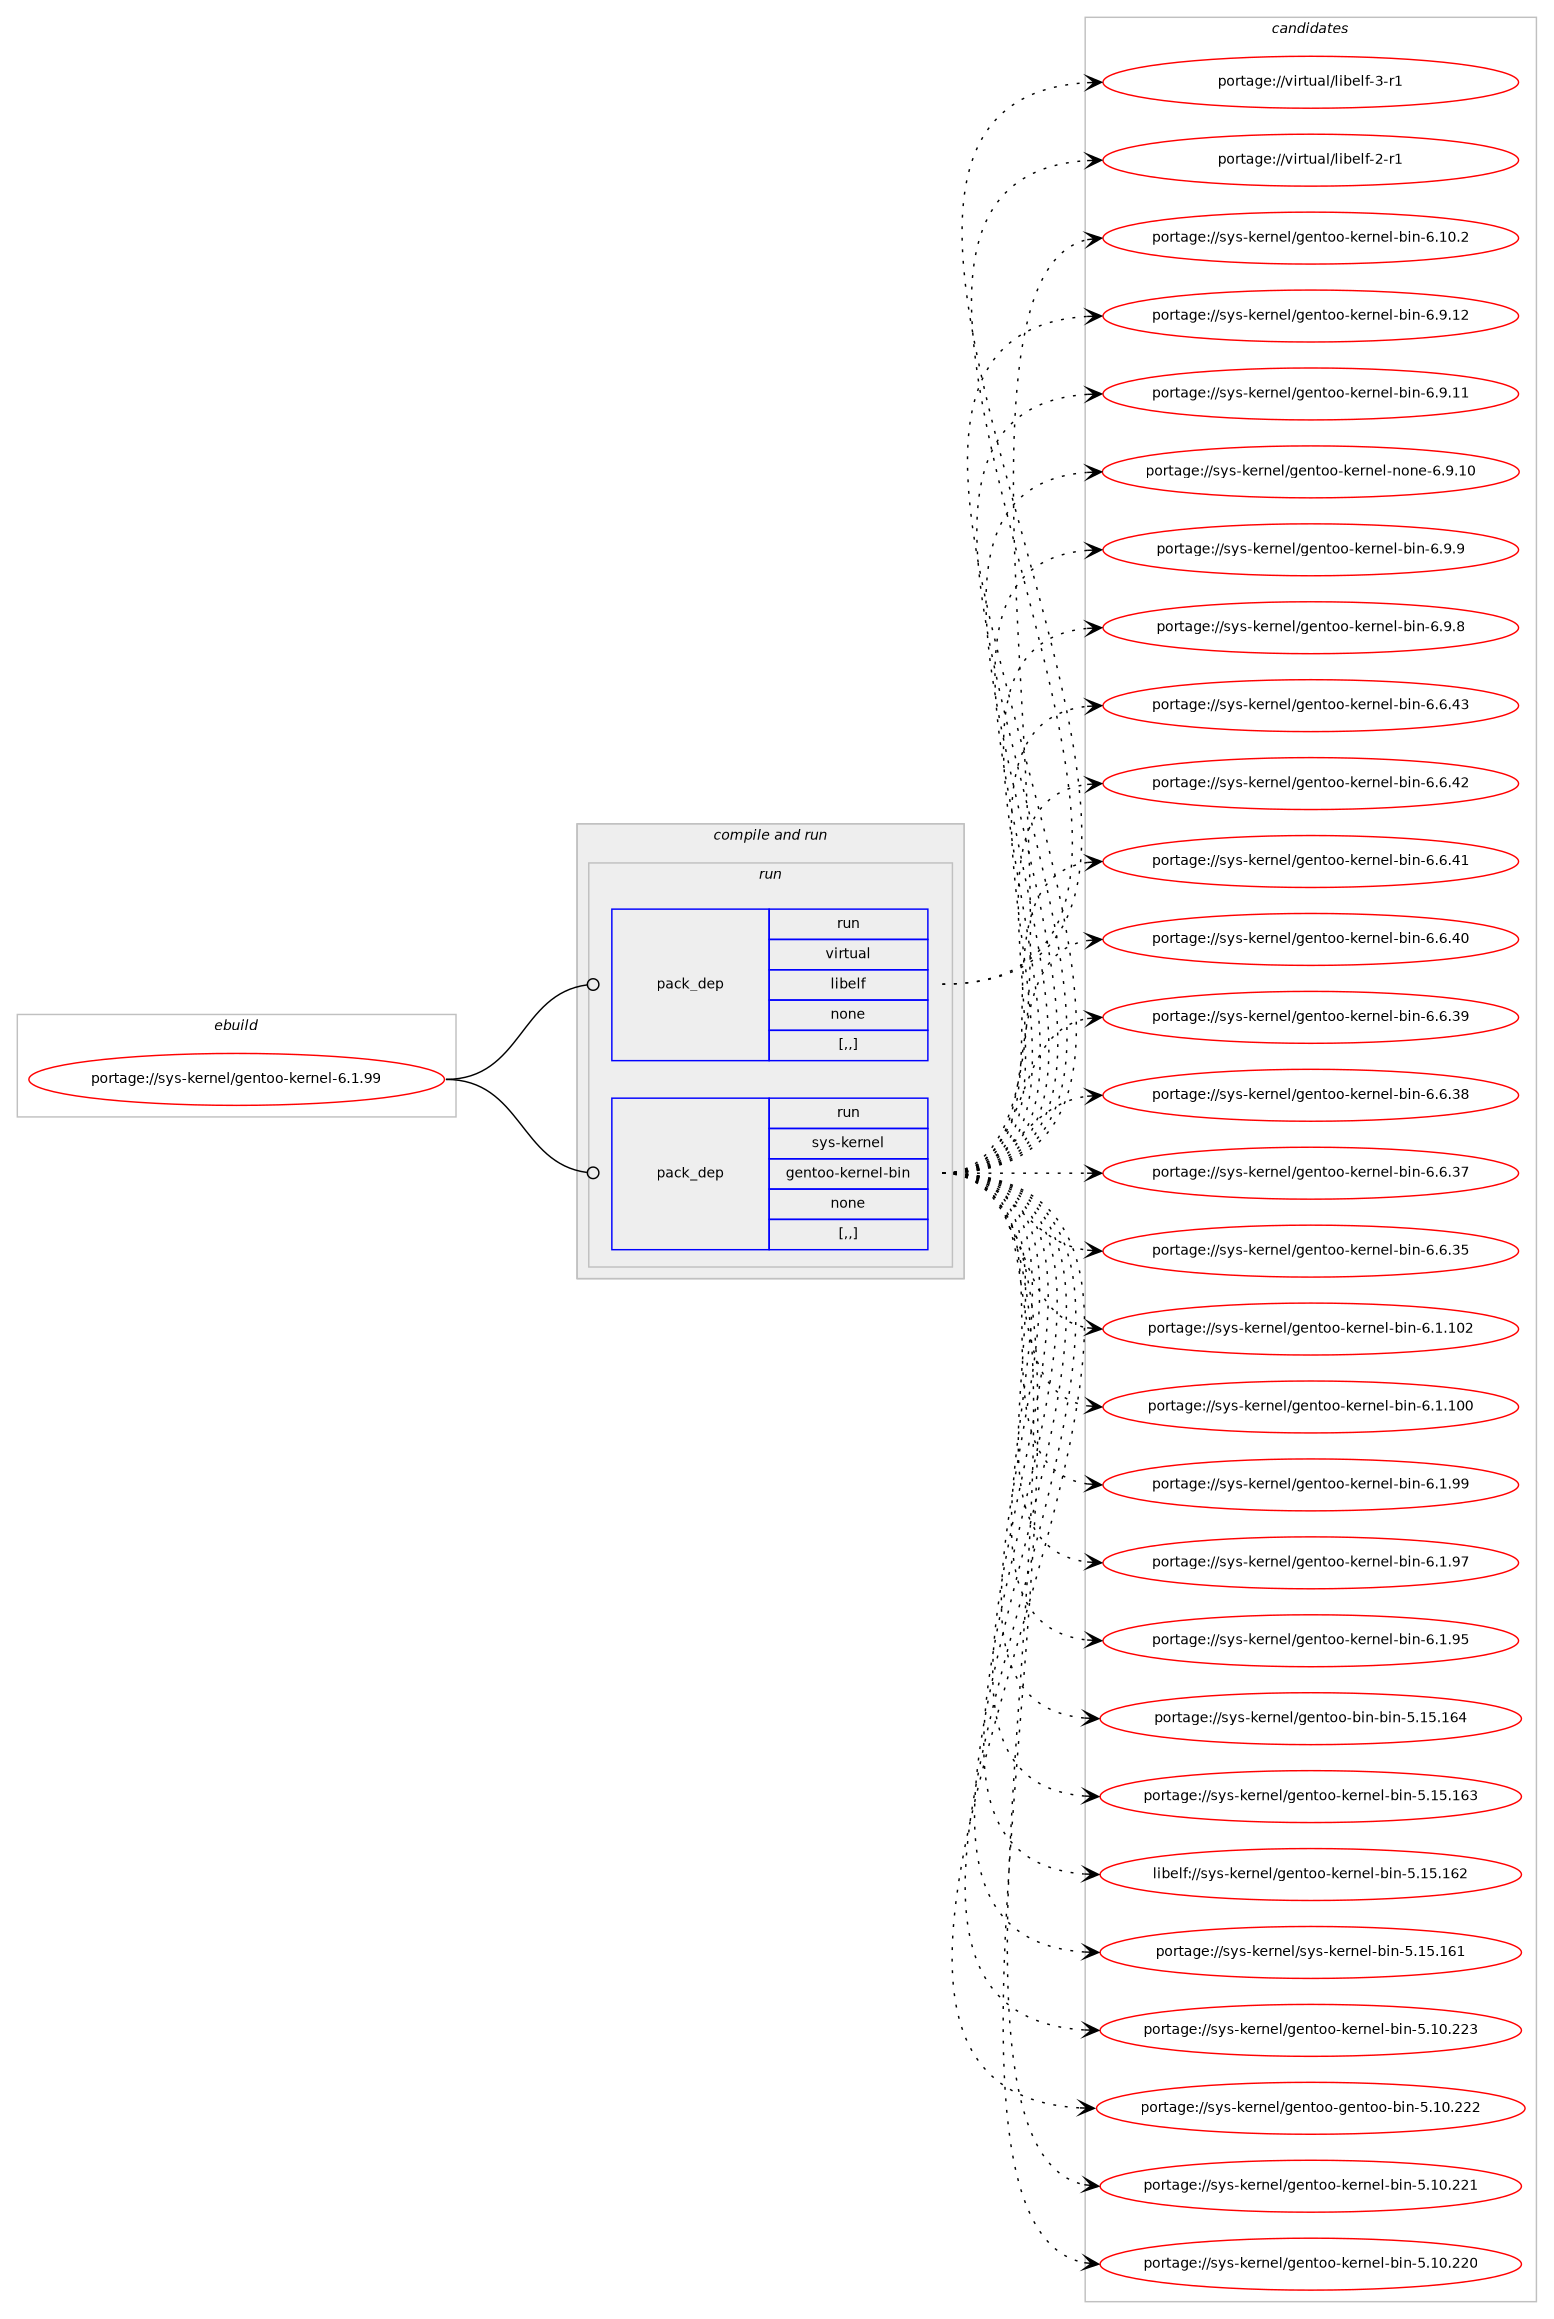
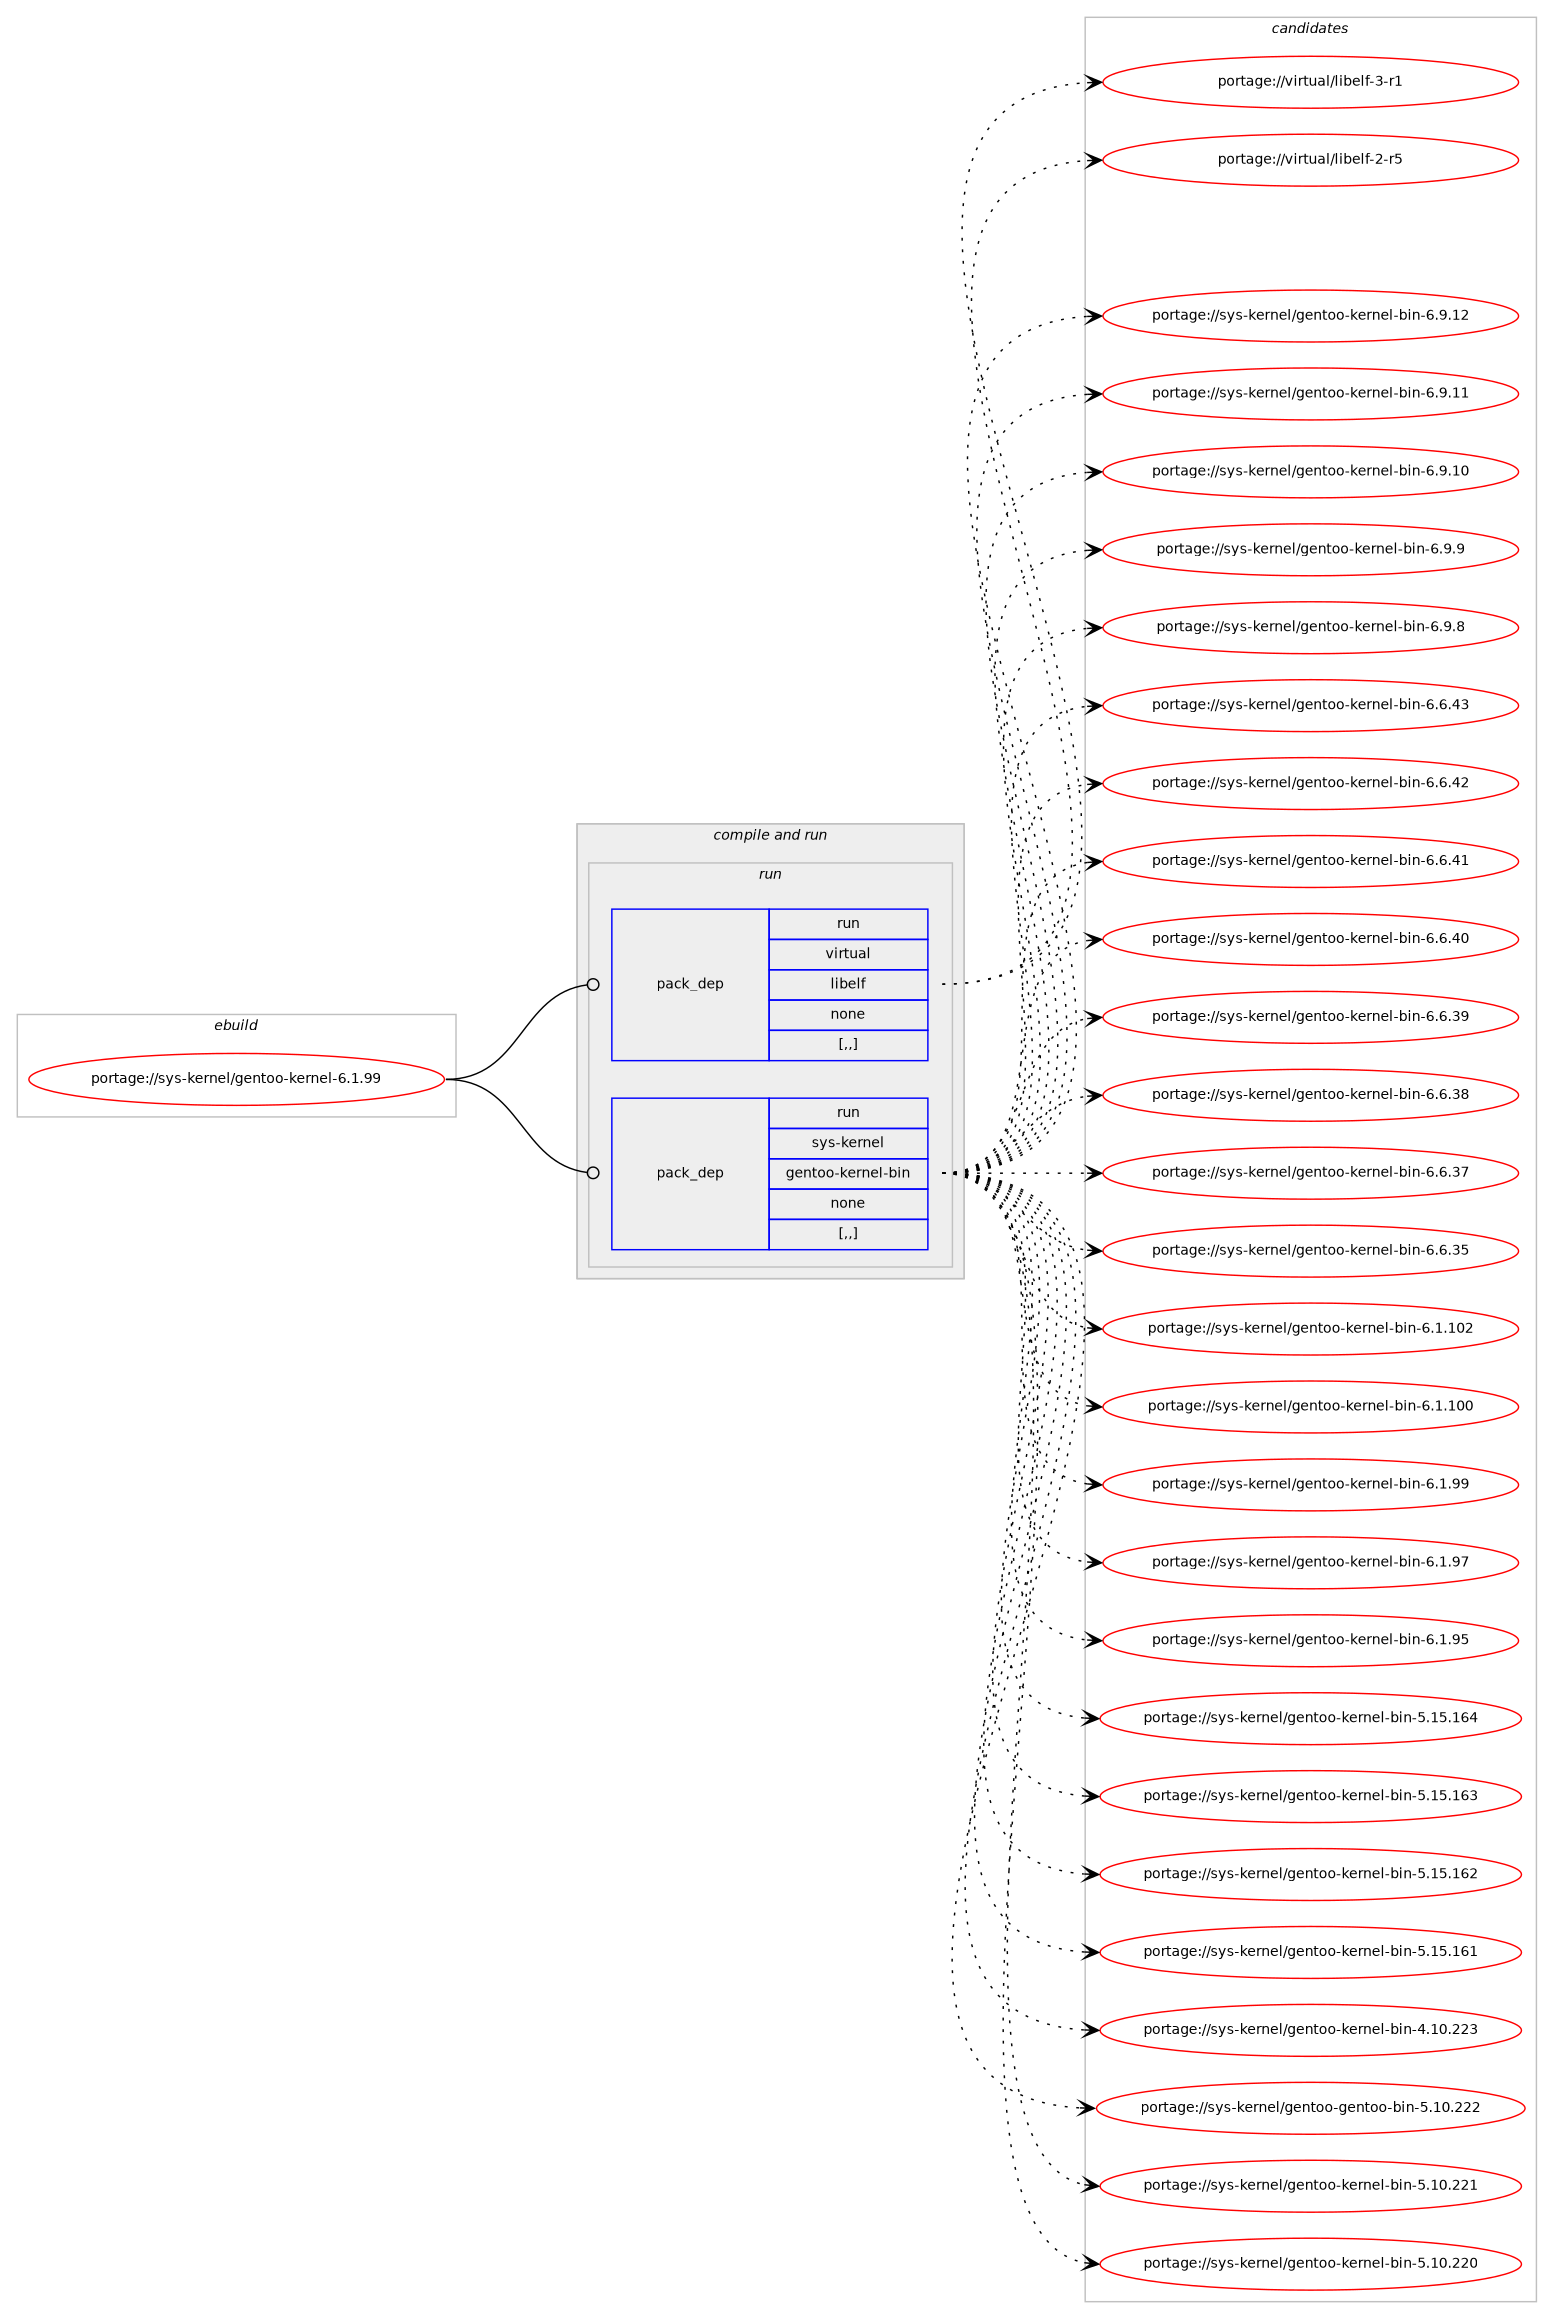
(1311, 160) -> (1311, 160)
(1311, 238) -> none
(1311, 472) -> (1311, 472)
(1311, 1719) -> (1311, 1719)
(1311, 1875) -> (1311, 1875)
(1311, 1952) -> (1311, 1952)
(1311, 2030) -> (1311, 2030)
